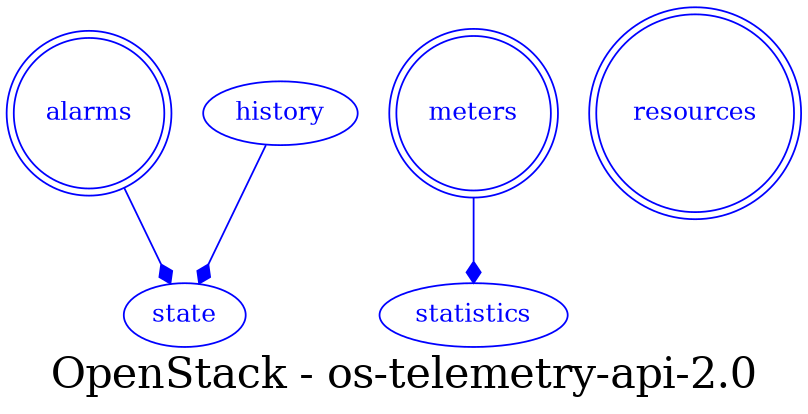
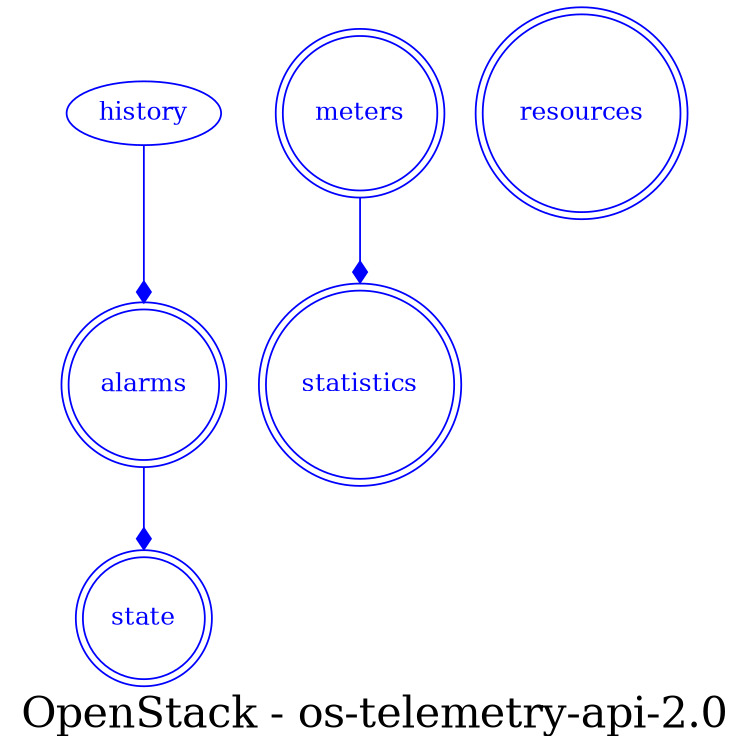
(237, 205) -> (144, 213)
(185, 315) -> (144, 618)
(474, 315) -> (360, 385)
